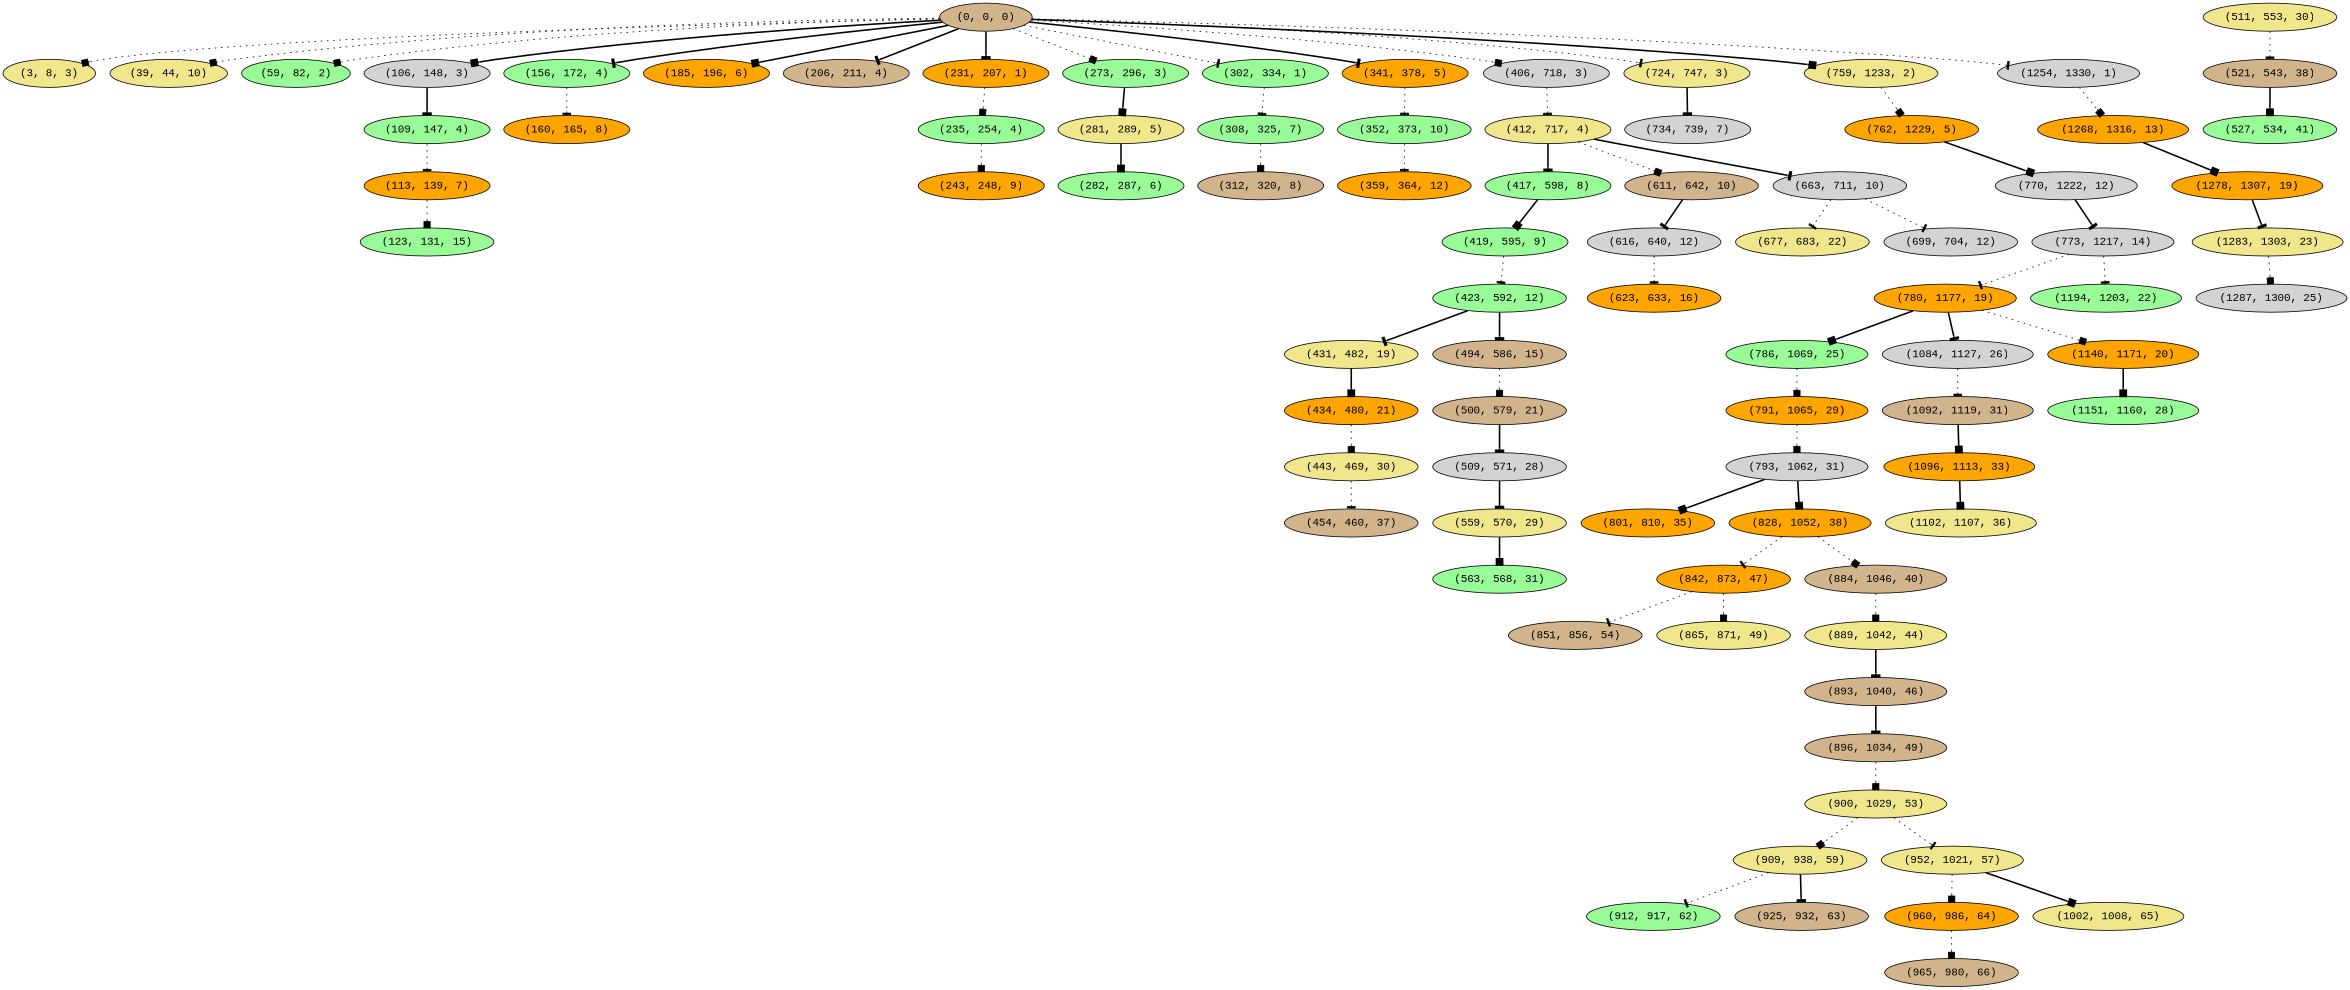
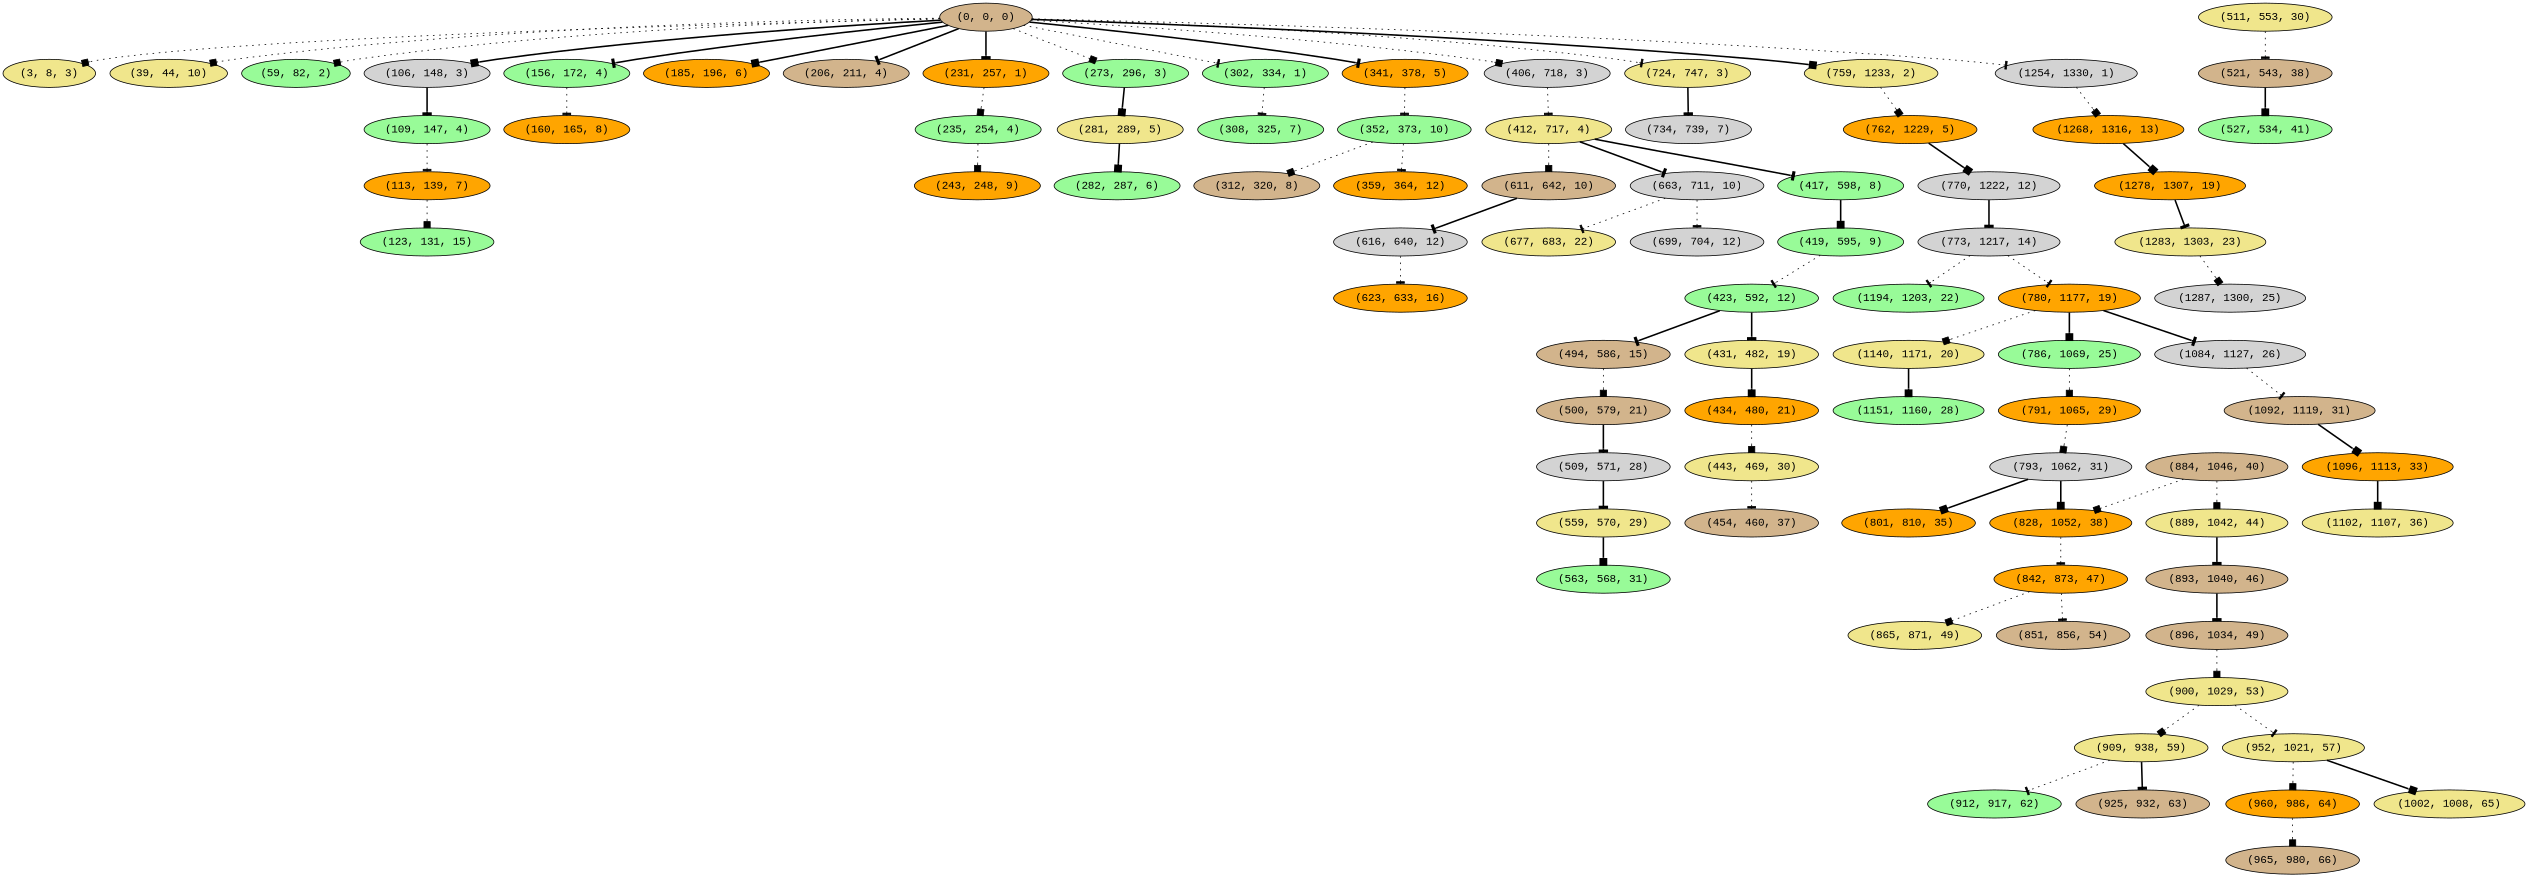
(986, 73) -> (986, 73)
(1261, 154) -> (1334, 156)
(2123, 354) -> (1909, 354)
(1835, 549) -> (2143, 494)
